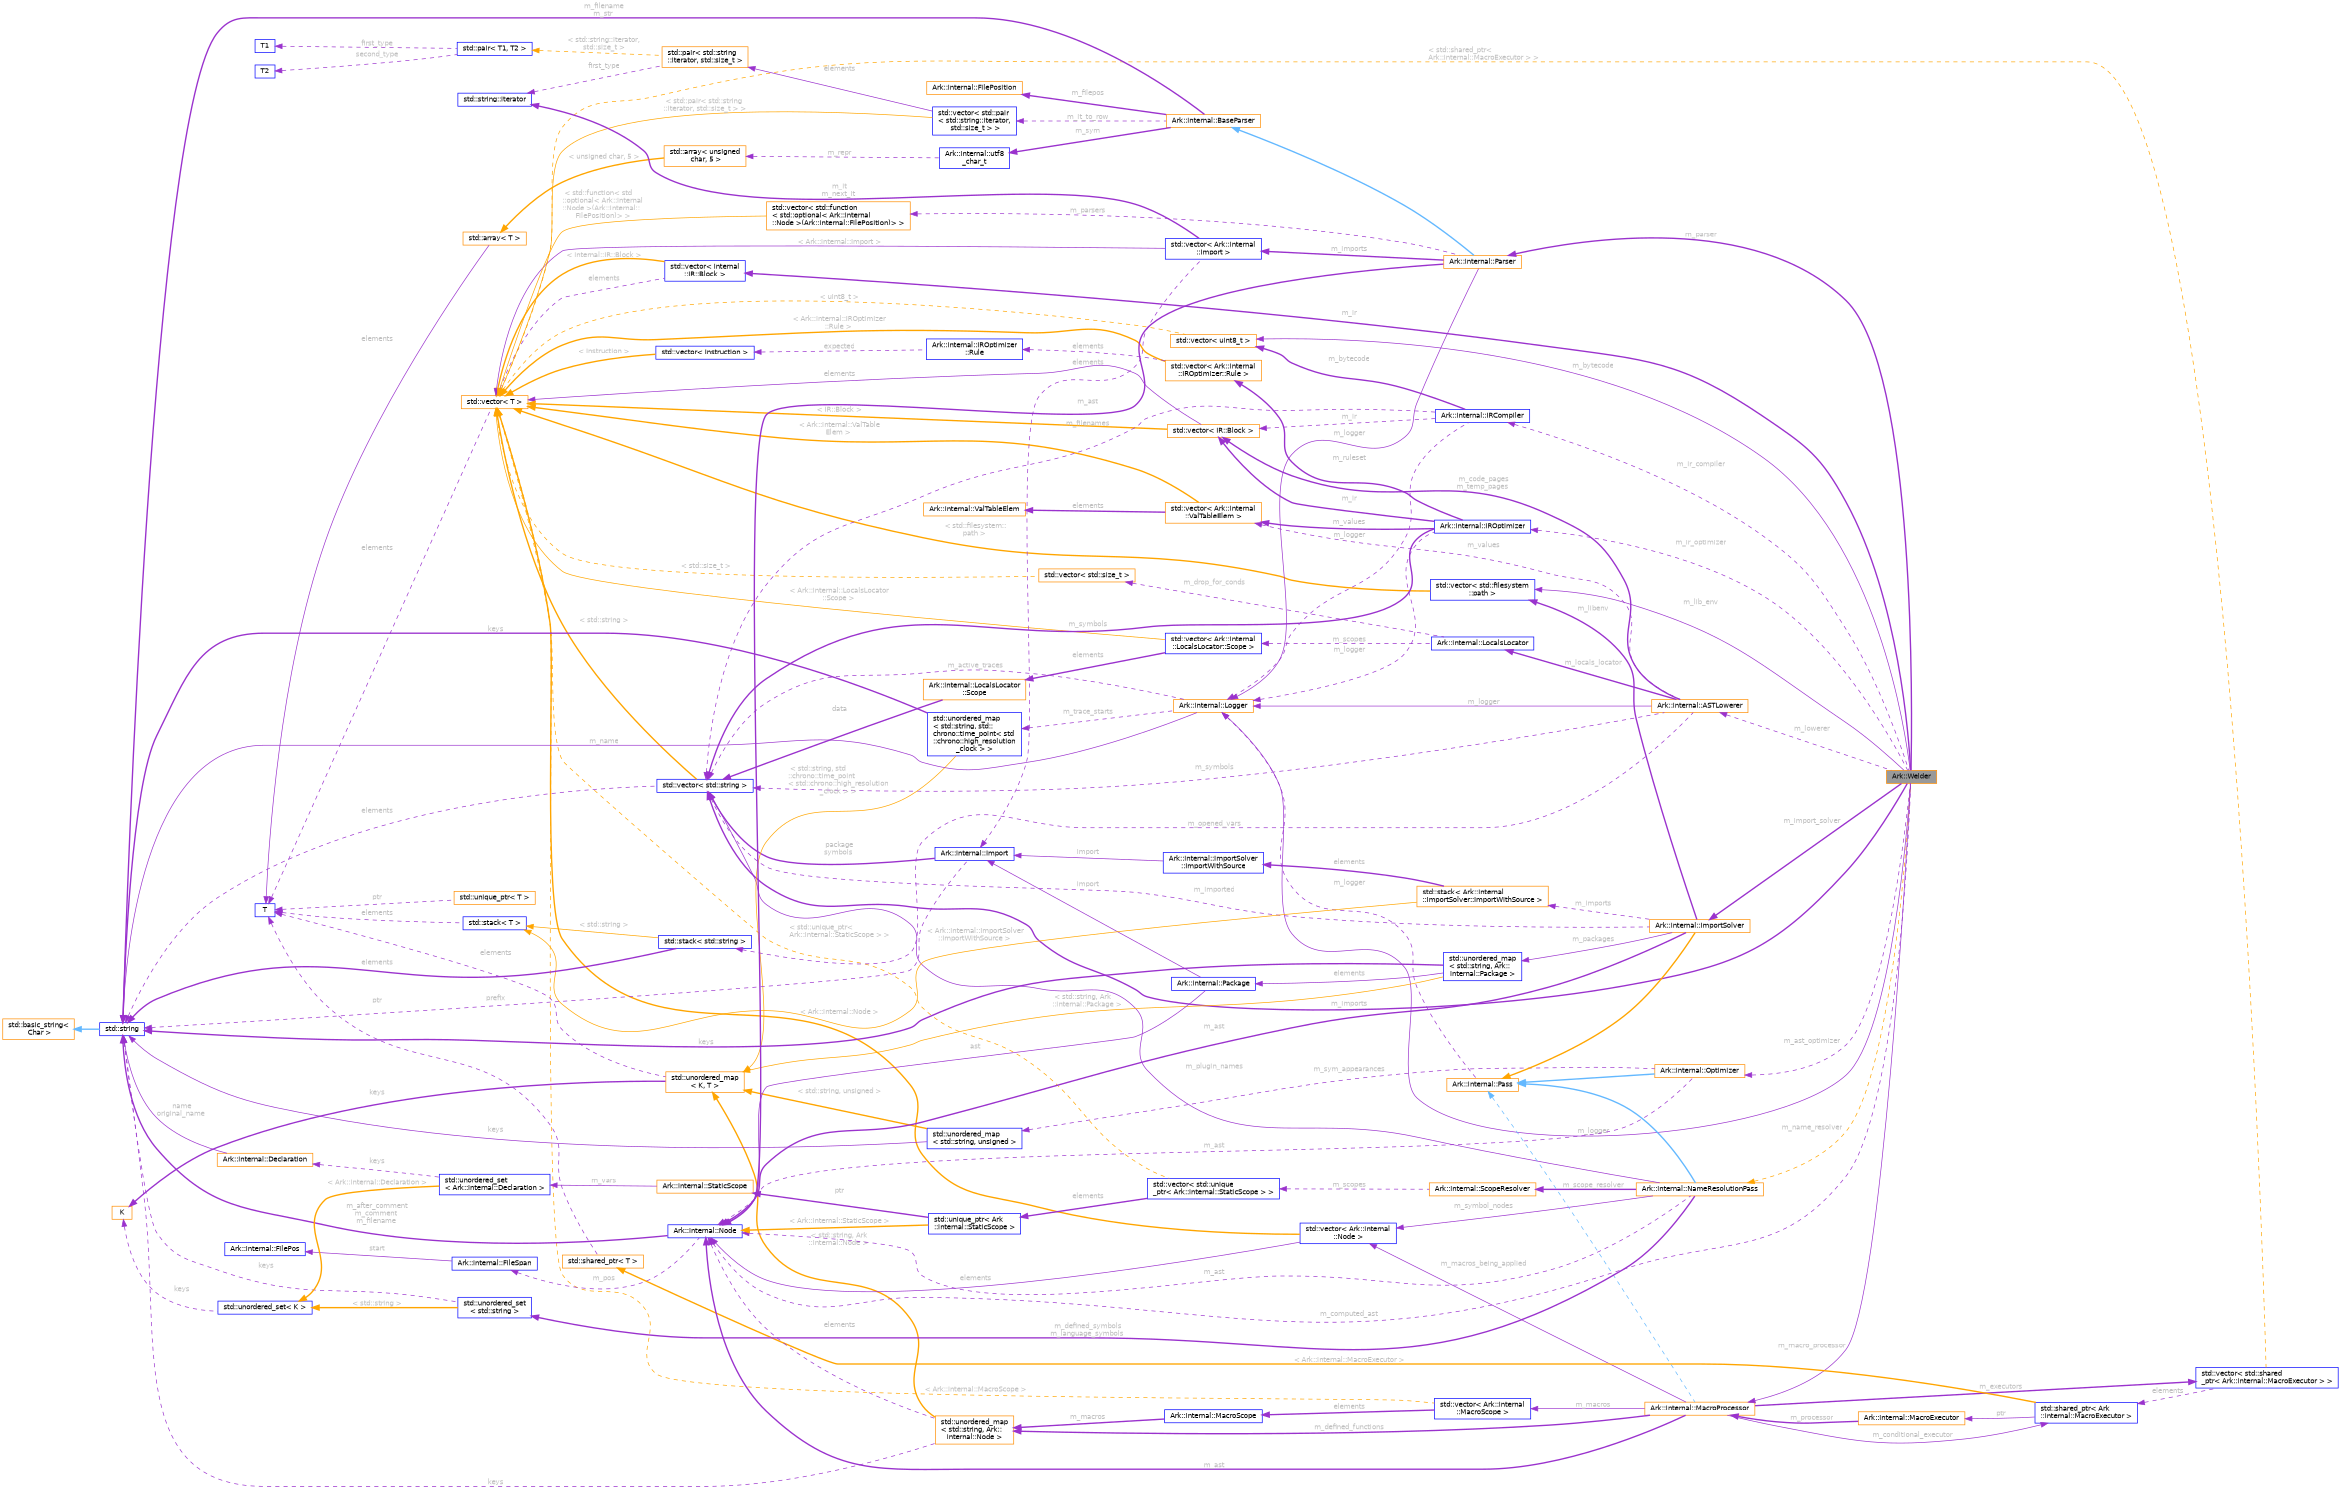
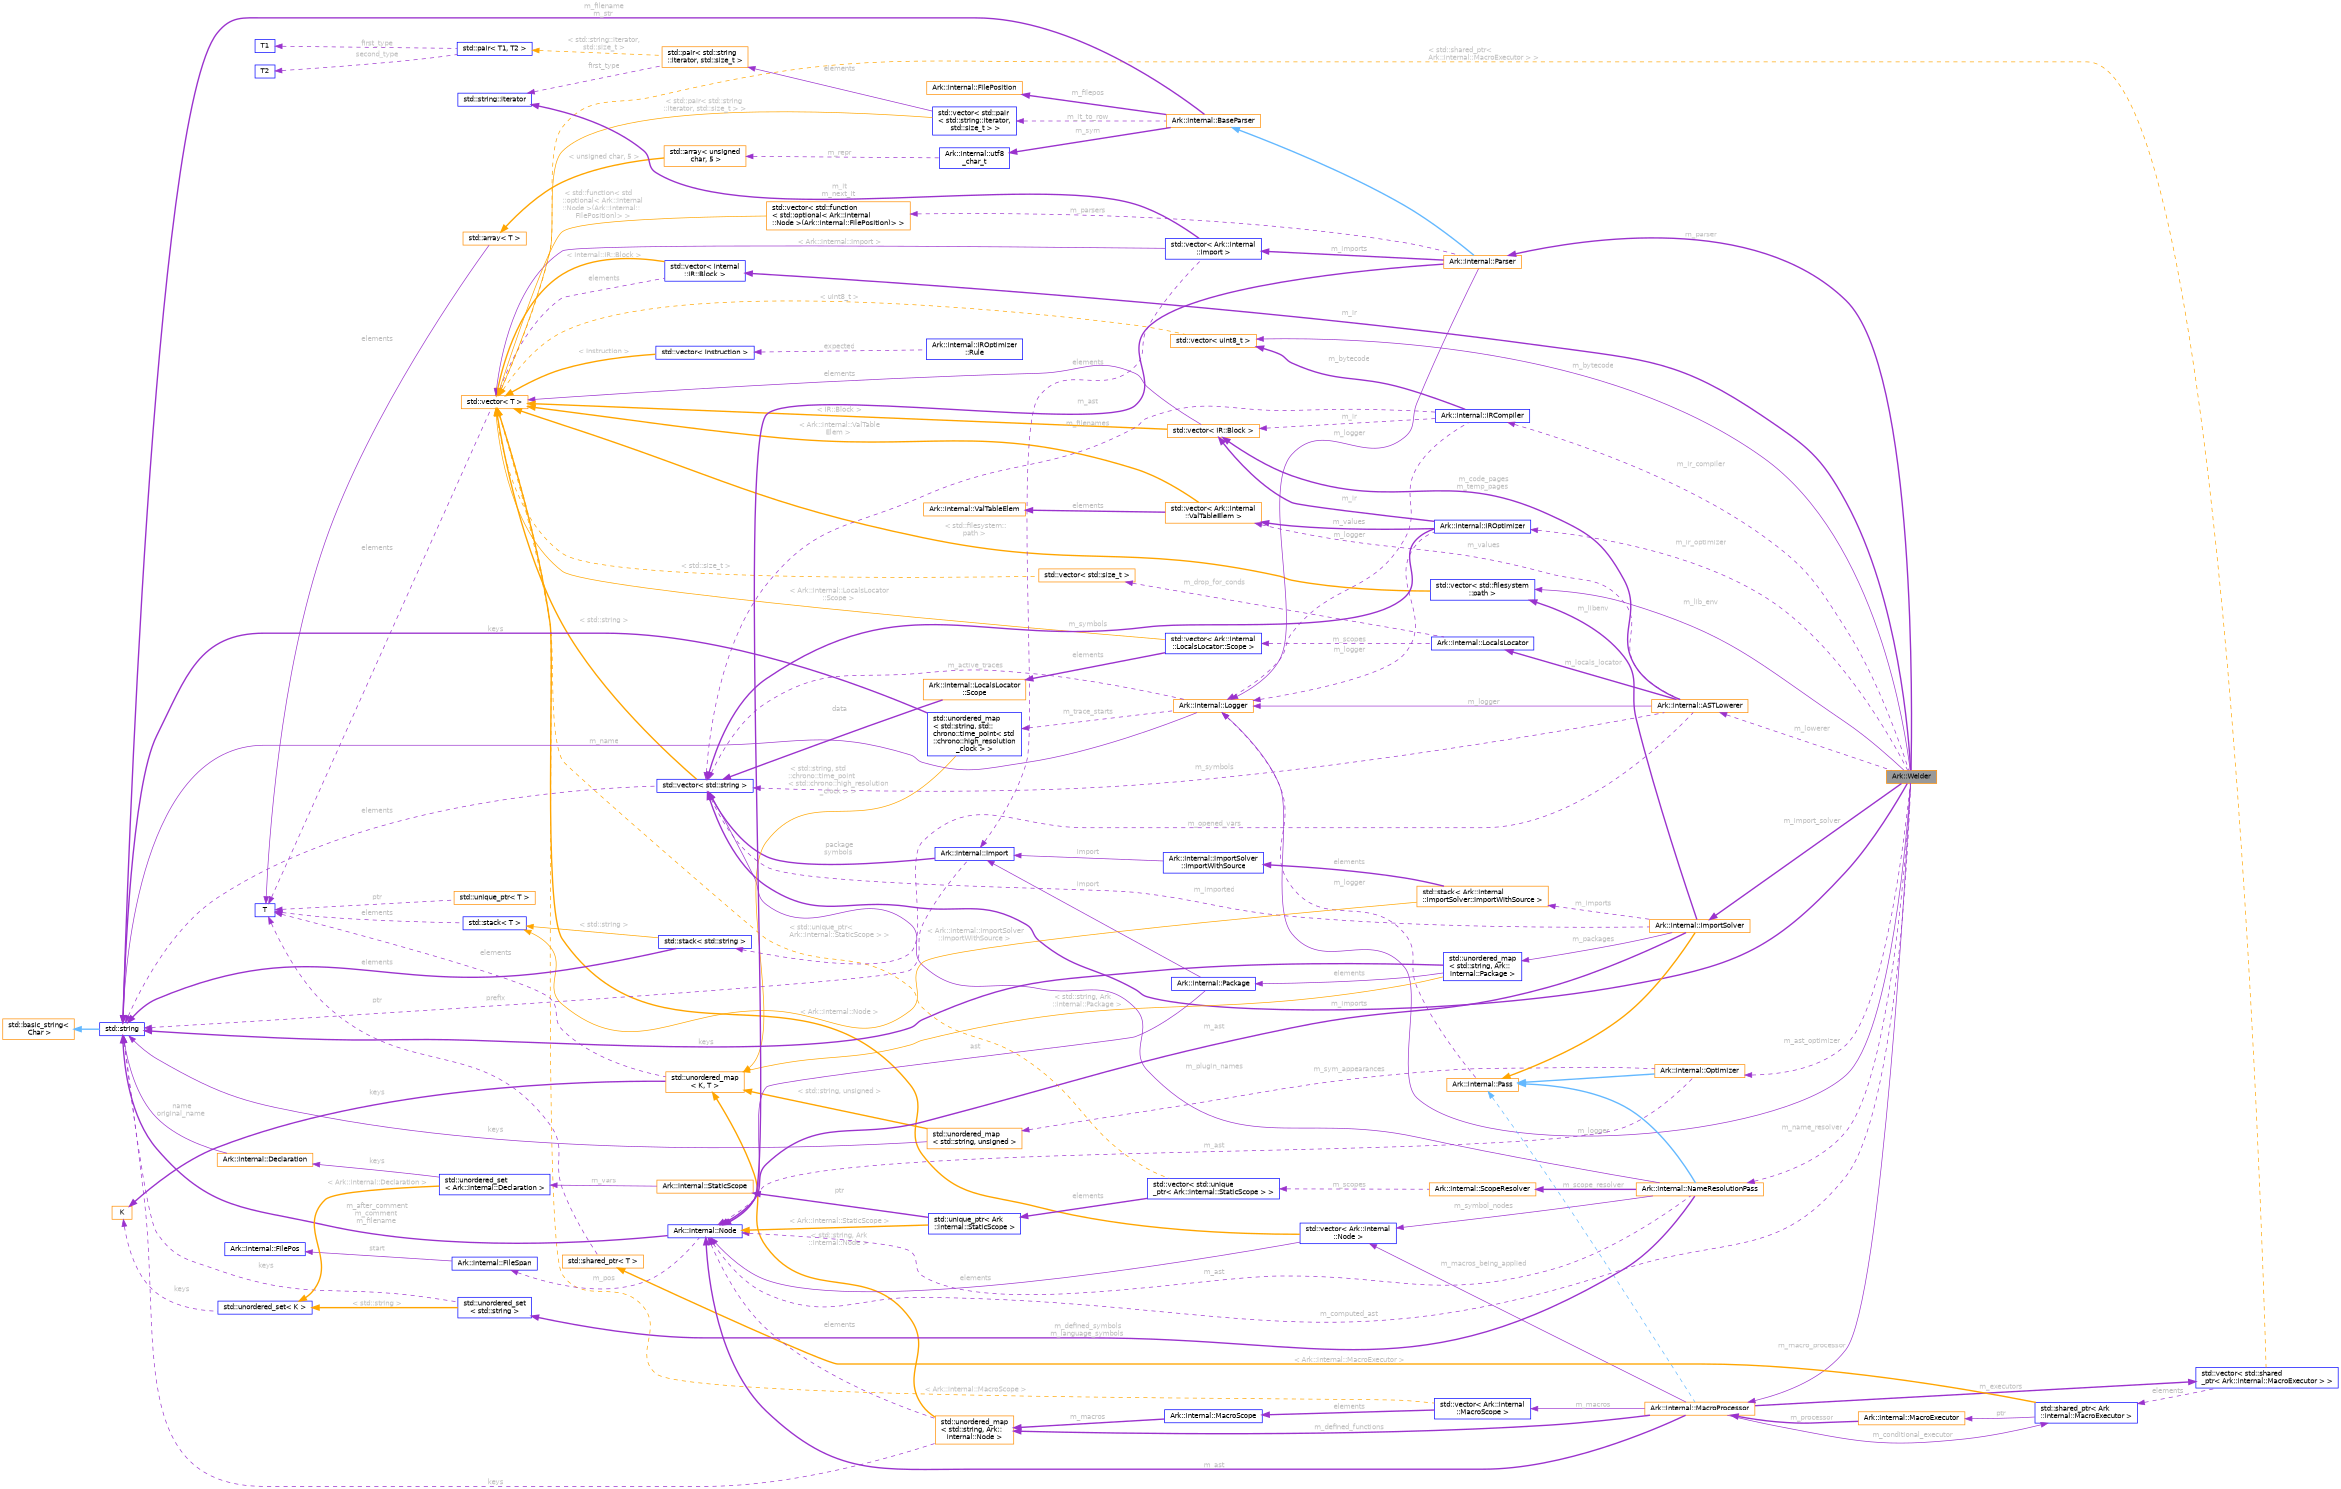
(1213, 371) -> none
(1885, 1013) -> (1885, 1013)
(975, 1138) -> (975, 1138)
(380, 1170) -> (380, 1170)
